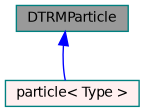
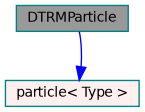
(63, 63) -> (81, 49)
